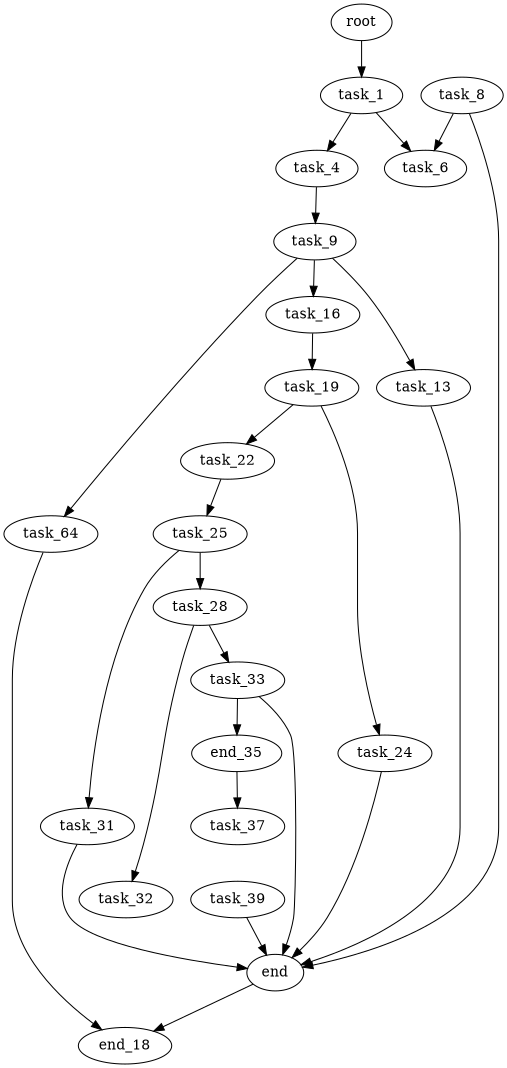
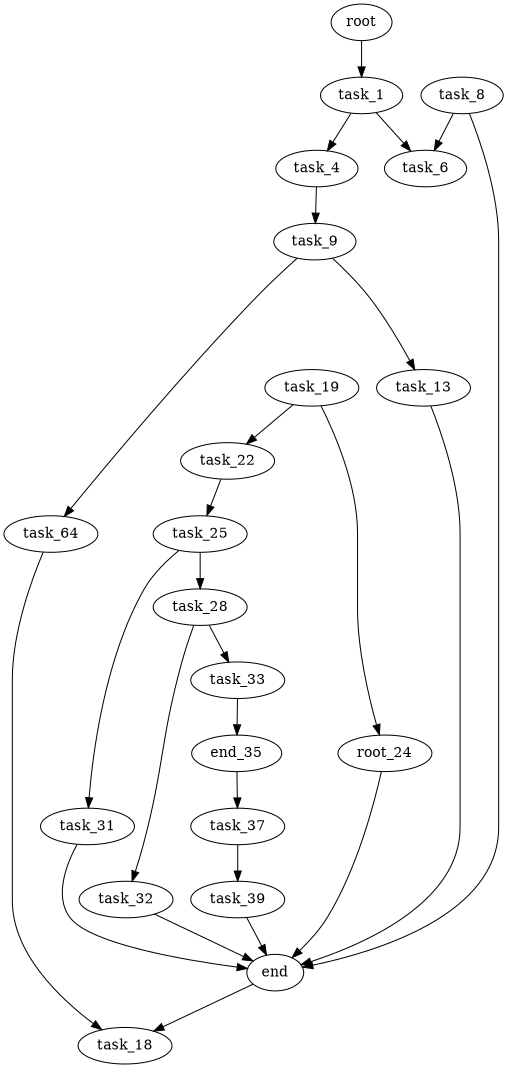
(313, 315) -> none
(385, 753) -> (385, 753)
(296, 815) -> (199, 935)
none -> (238, 858)
(125, 1046) -> (125, 1046)
